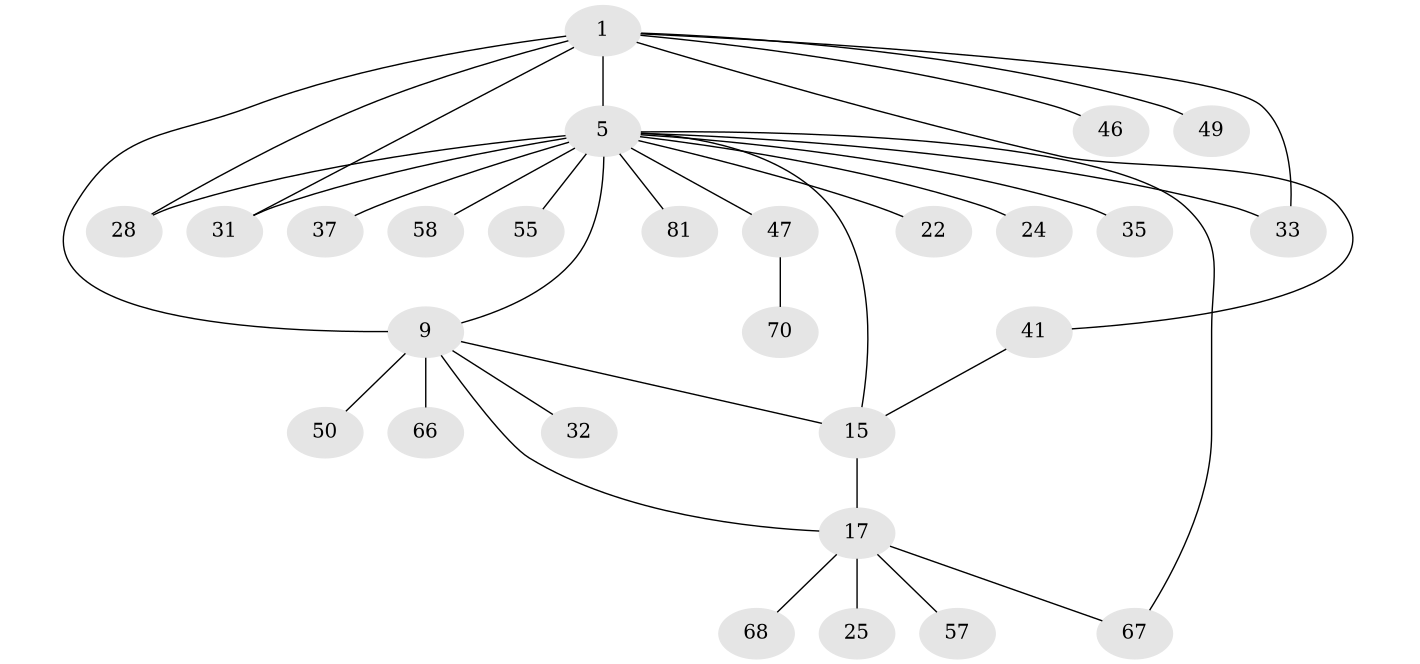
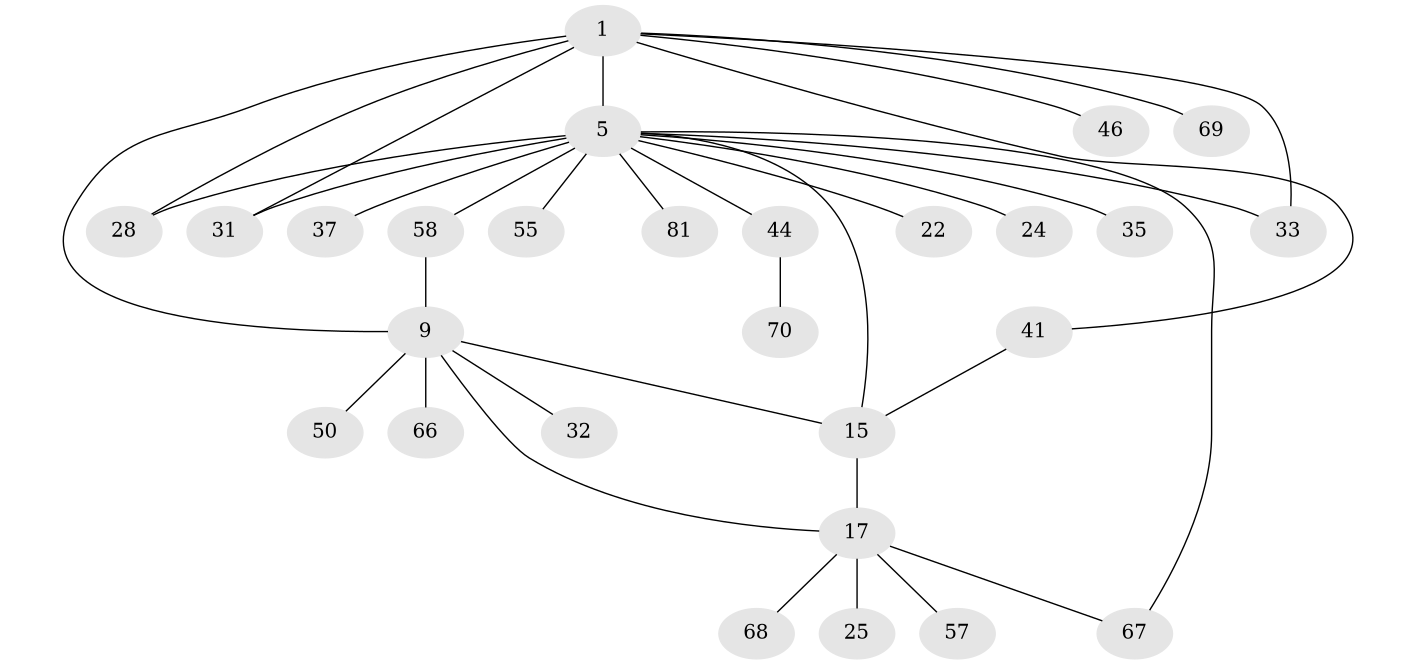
(1212, 131) -> (1212, 131)
(780, 232) -> (780, 232)
(567, 268) -> (426, 282)
